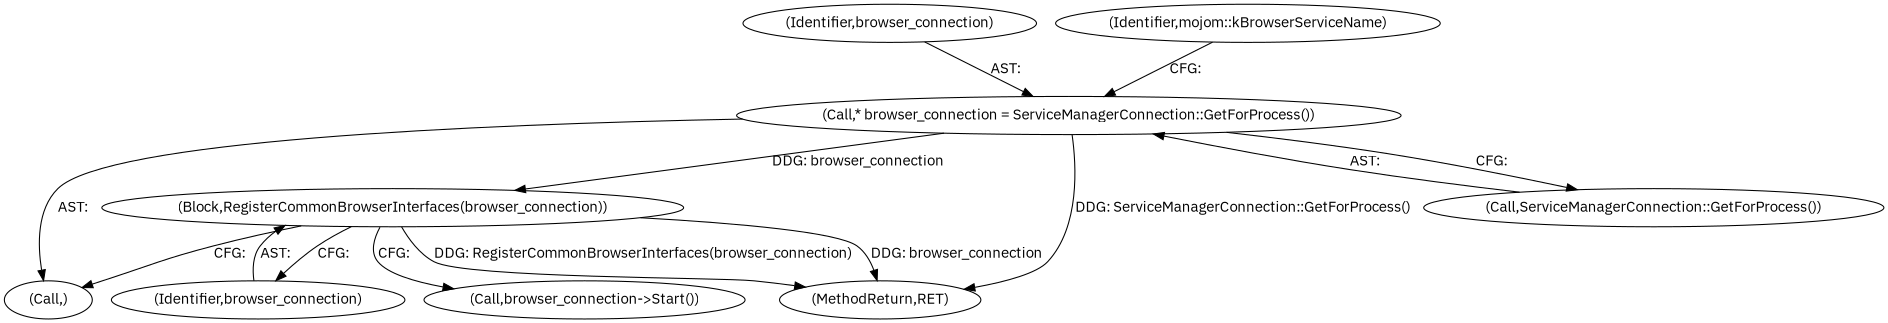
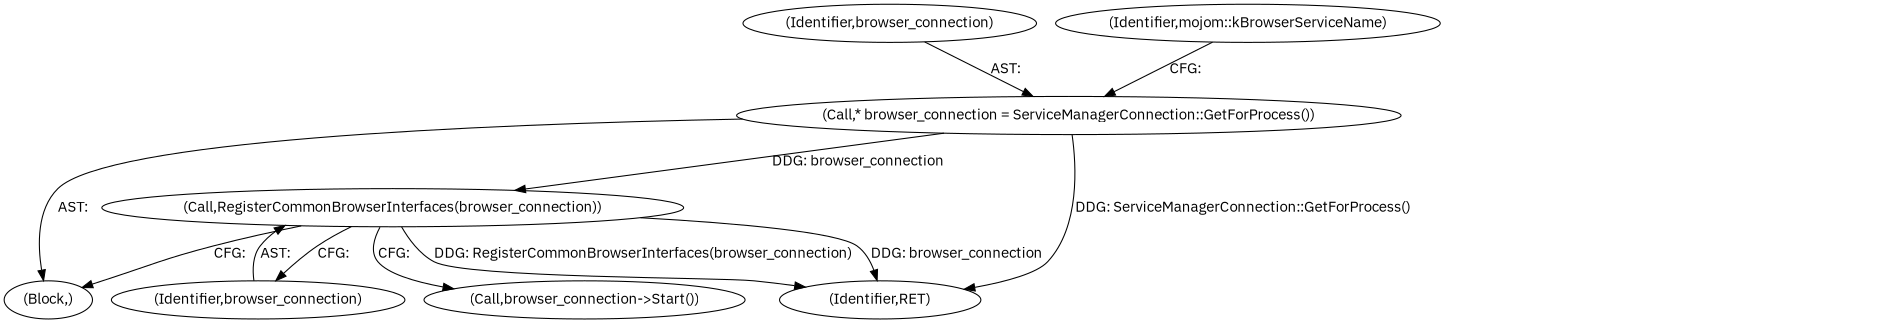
(393, 208) -> (393, 208)
(1654, 208) -> none
(48, 300) -> (48, 300)
(880, 300) -> (880, 300)
